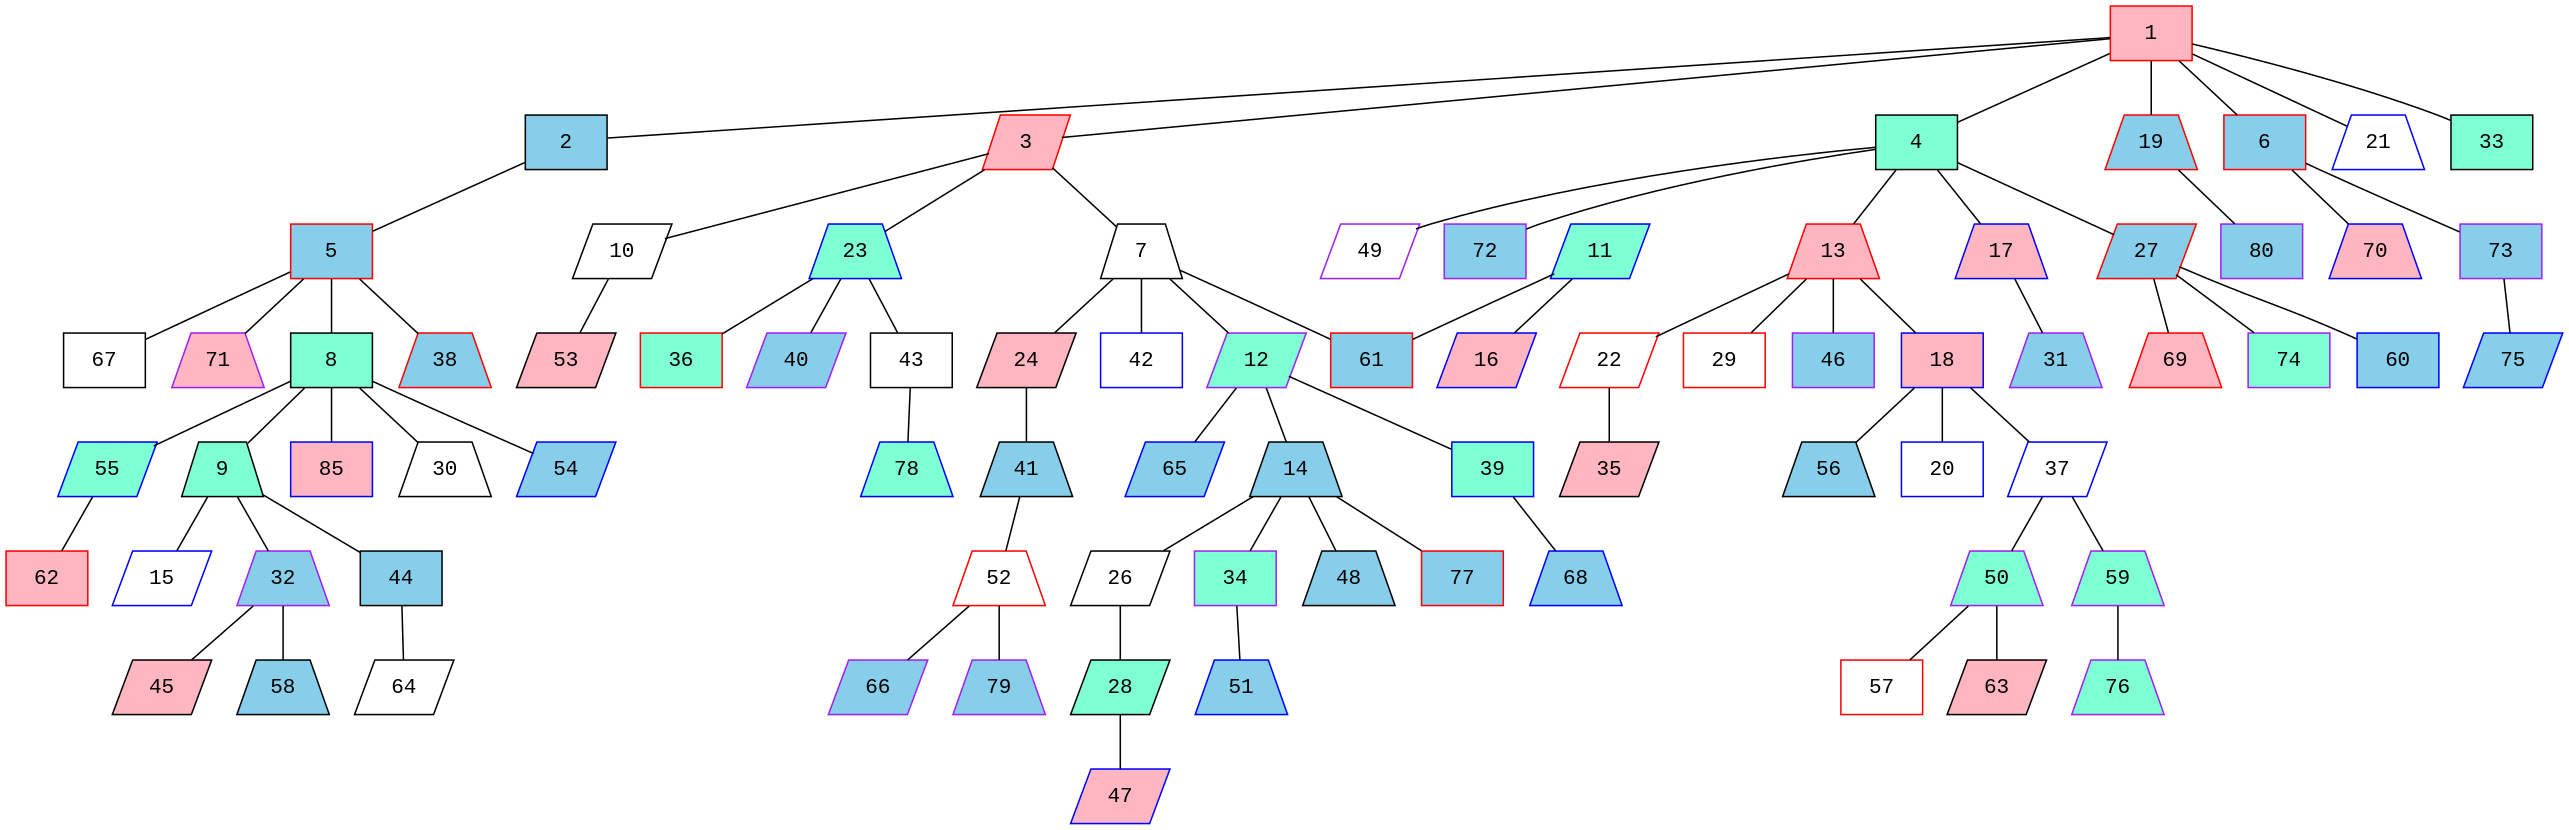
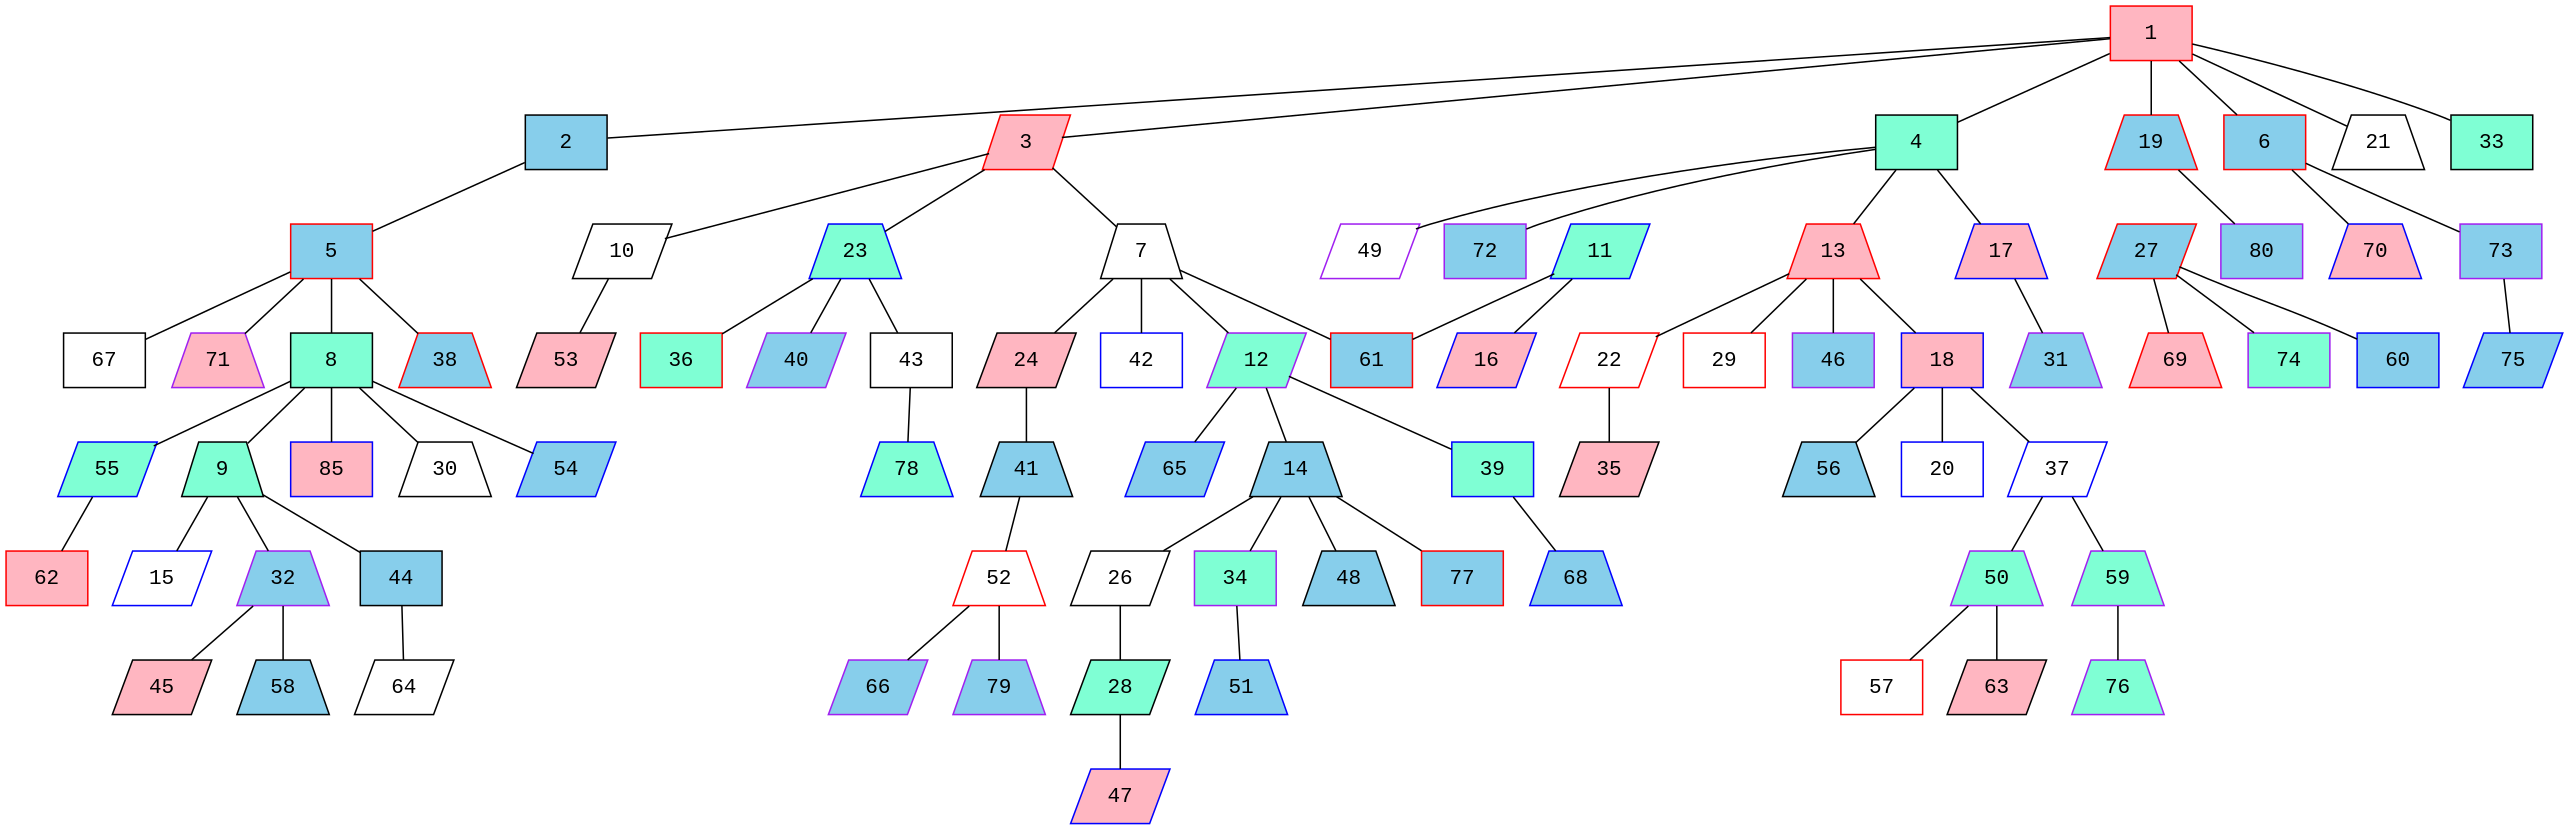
(2378, 142) -> (2378, 142)
(2036, 199) -> none
